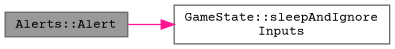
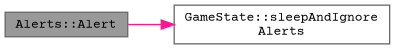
(282, 25) -> (282, 25)
